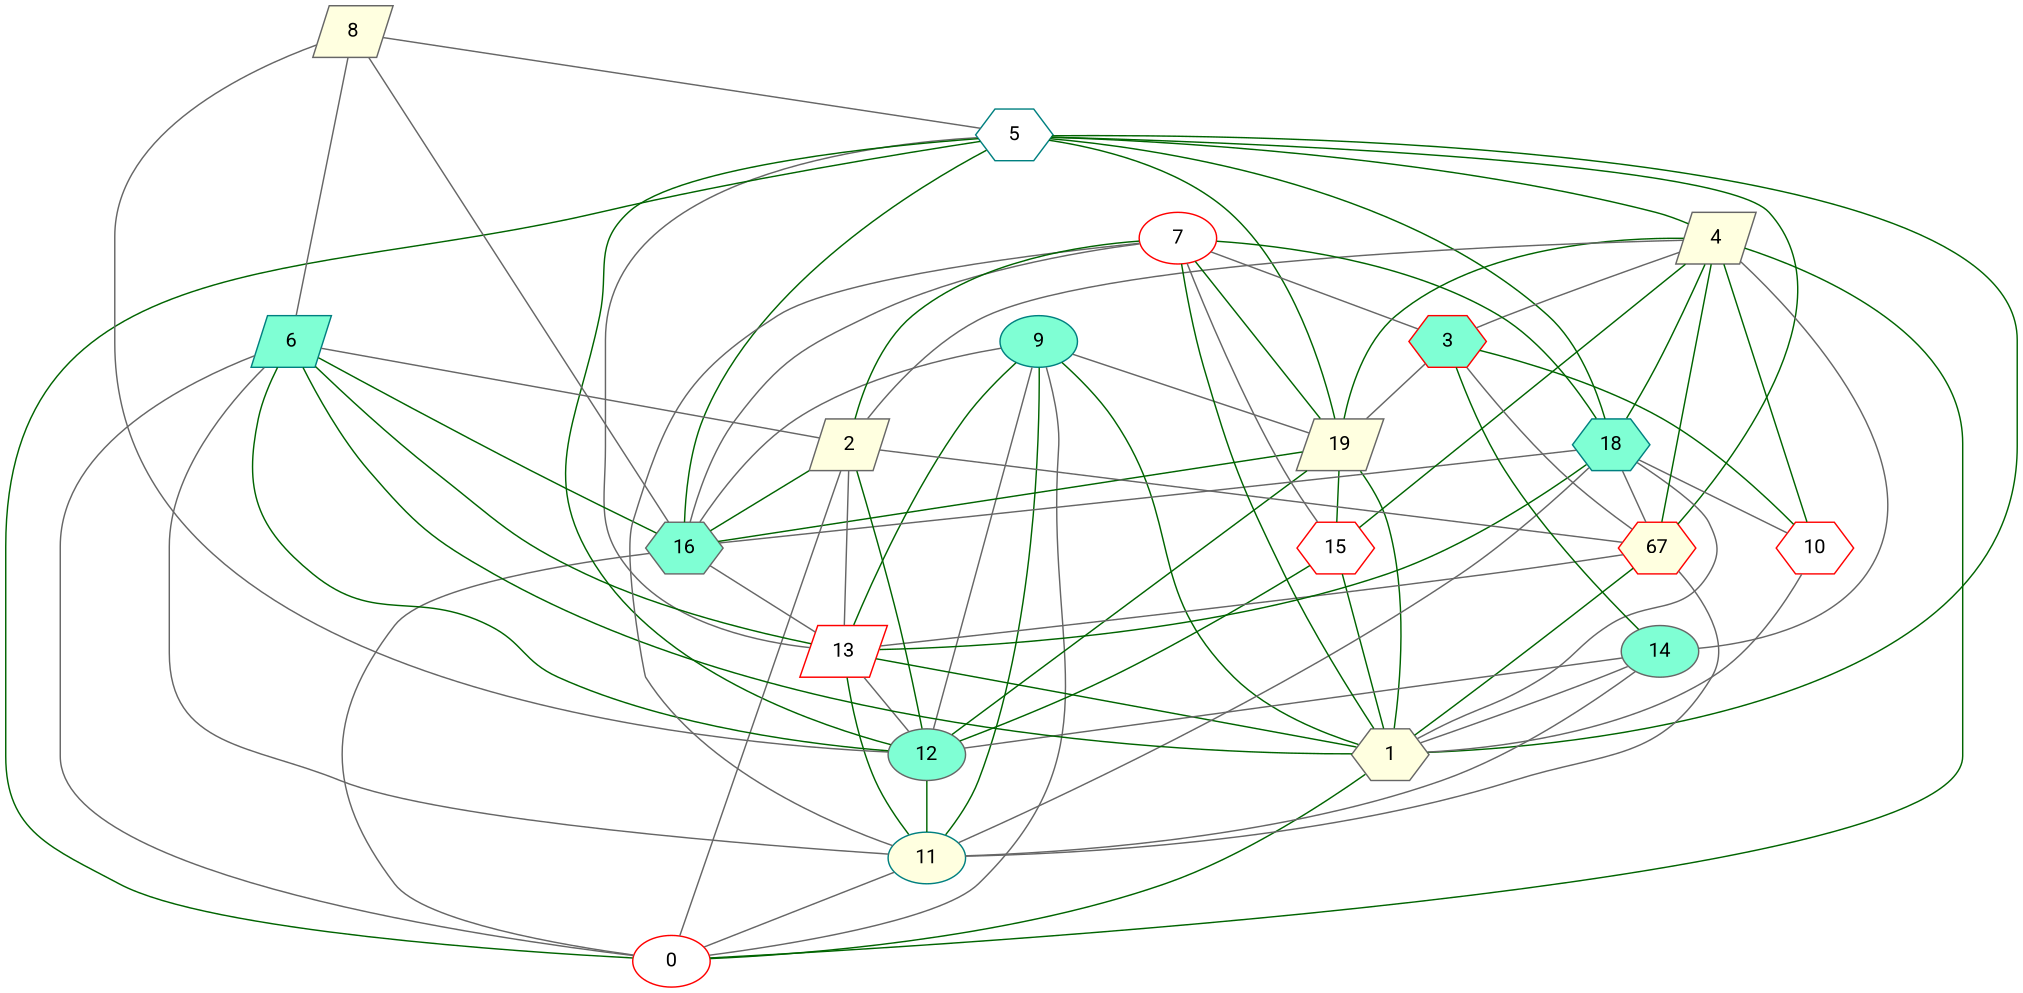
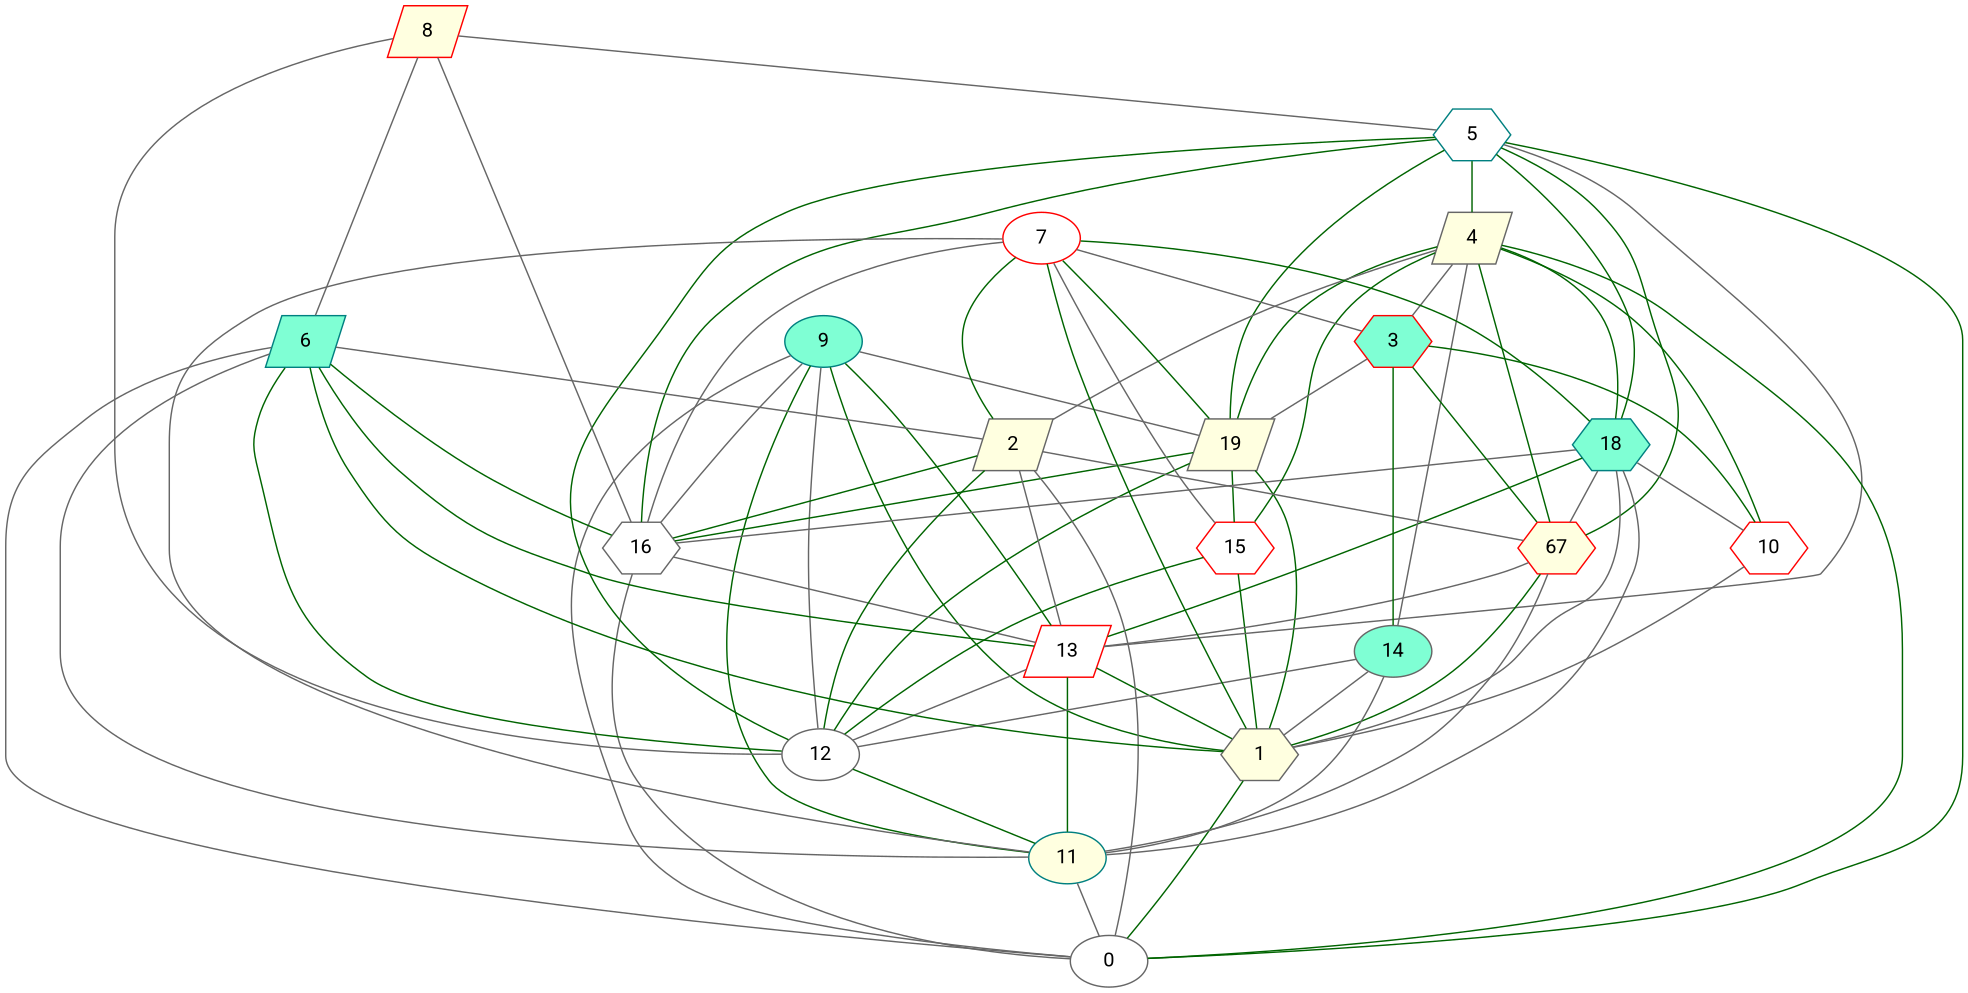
(353, 32) -> (428, 32)
(1963, 262) -> none
(1552, 463) -> (1475, 445)
(684, 548) -> (641, 548)
(927, 755) -> (821, 755)
(671, 961) -> (1109, 961)
